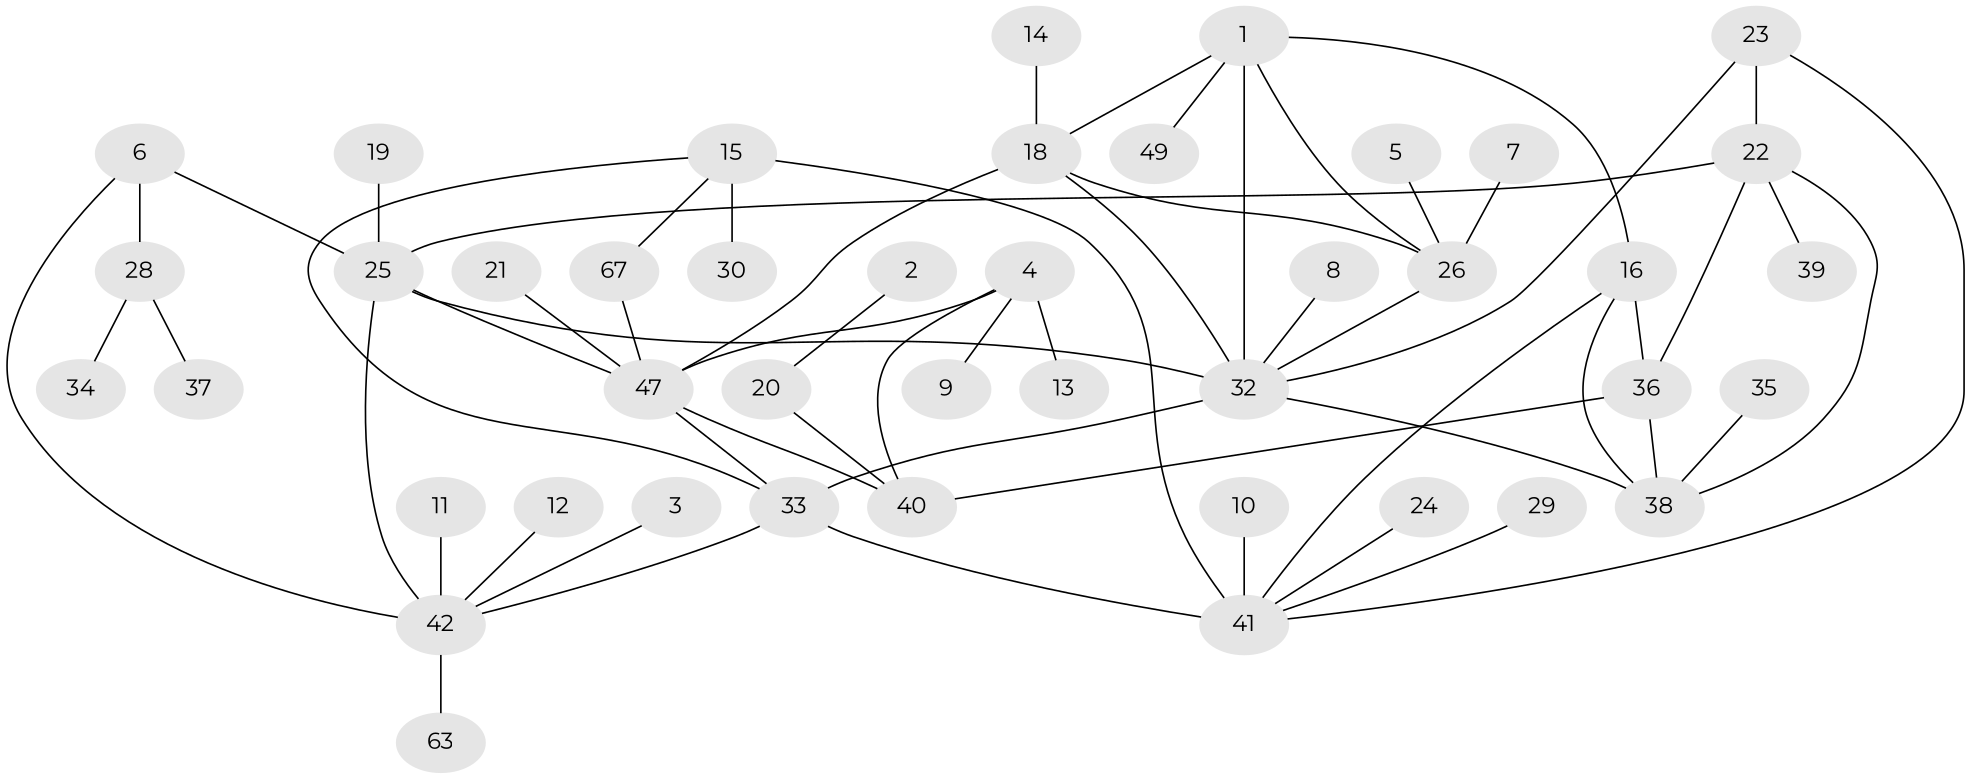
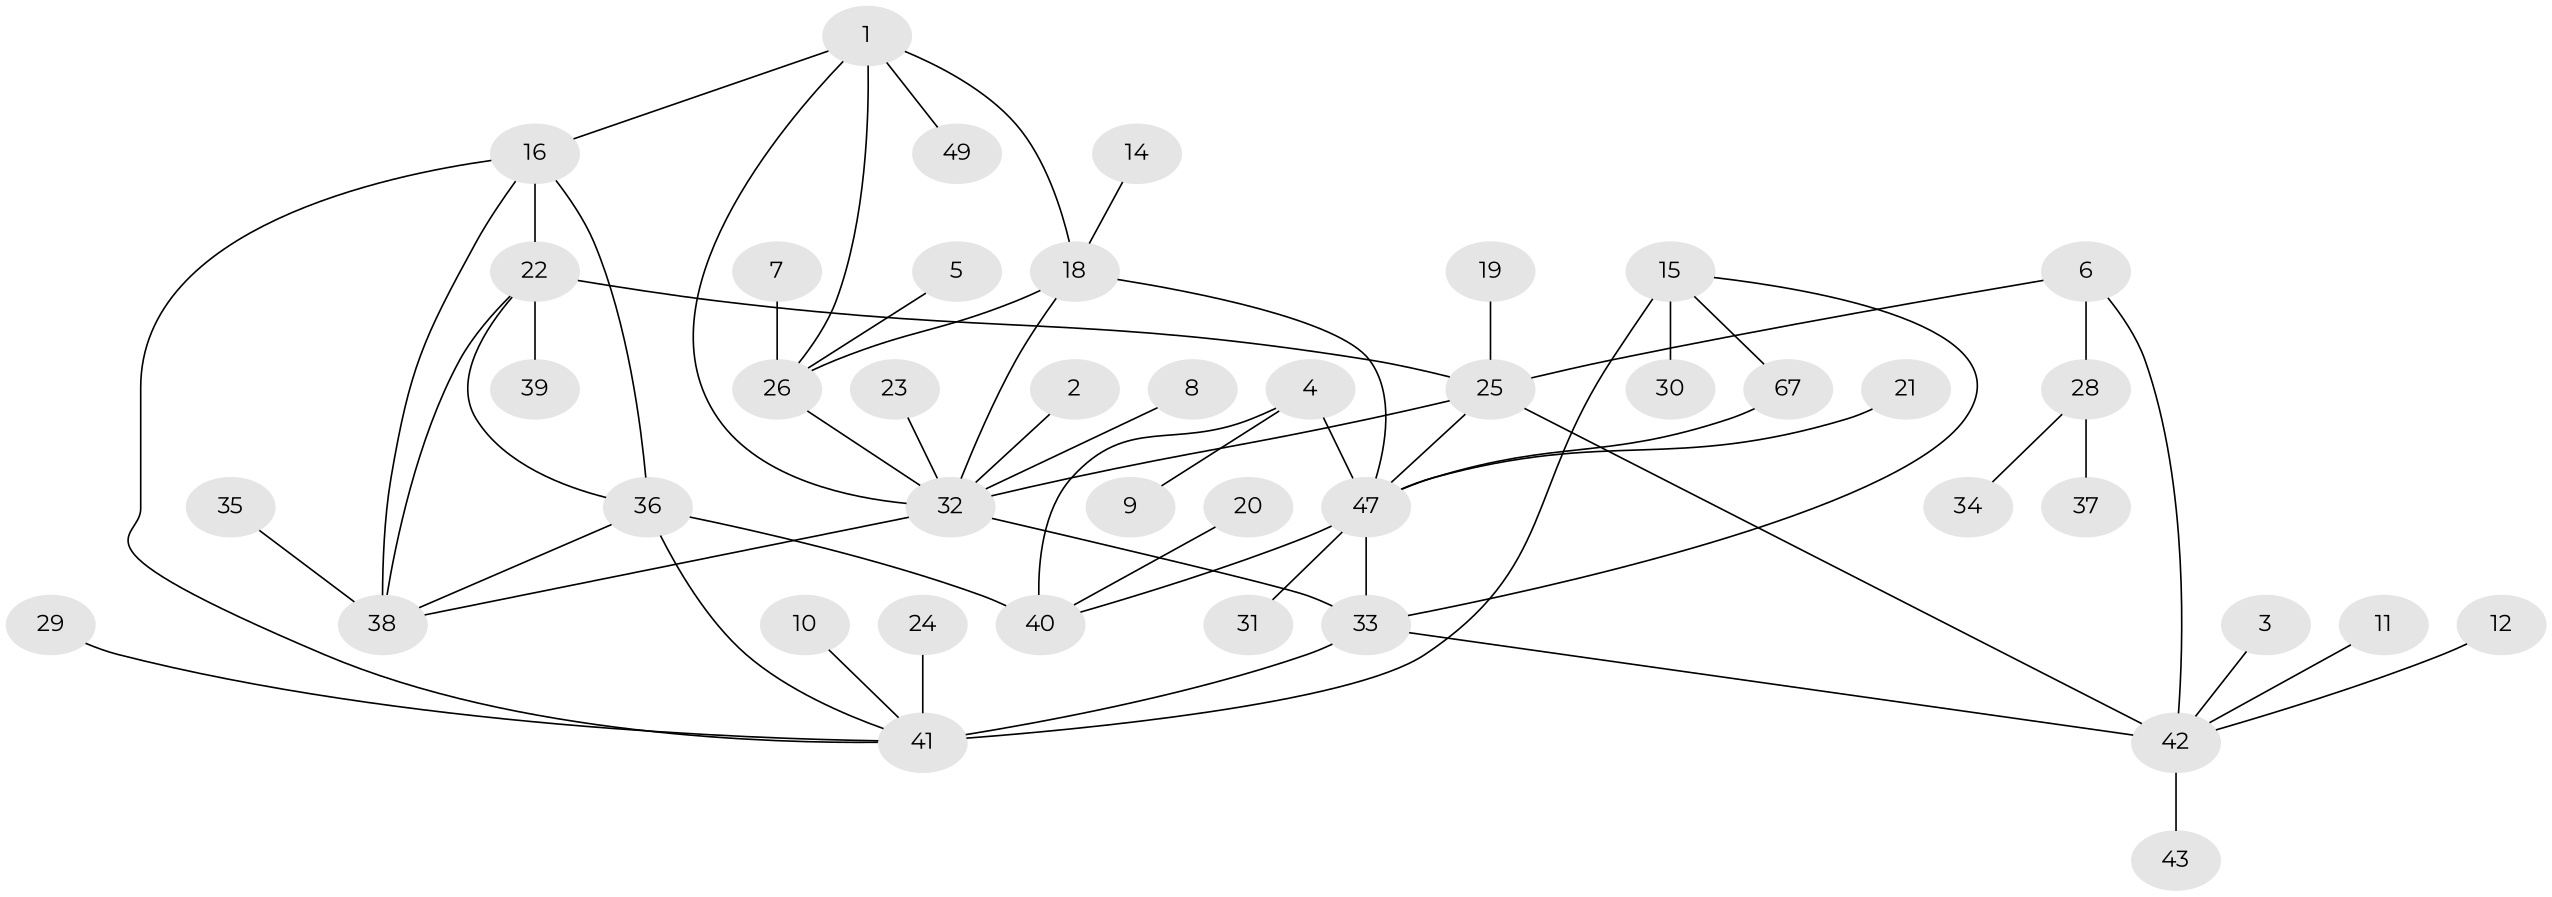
(1756, 95) -> (535, 213)
(855, 318) -> (1013, 448)
(1064, 389) -> none
(1848, 498) -> (750, 657)
none -> (1248, 625)
(441, 743) -> (2176, 861)
